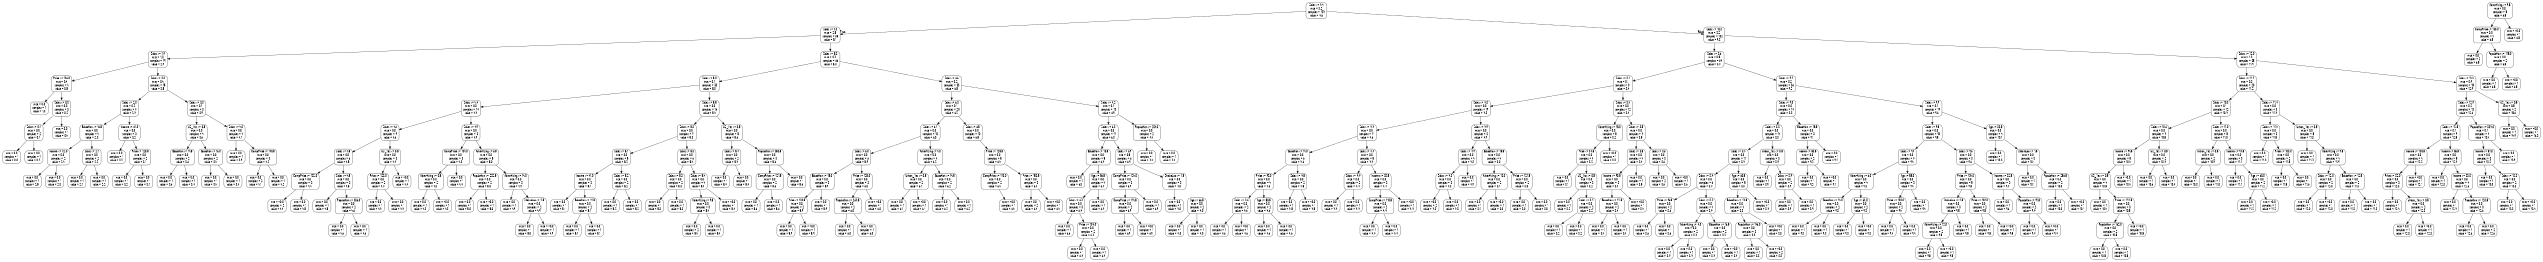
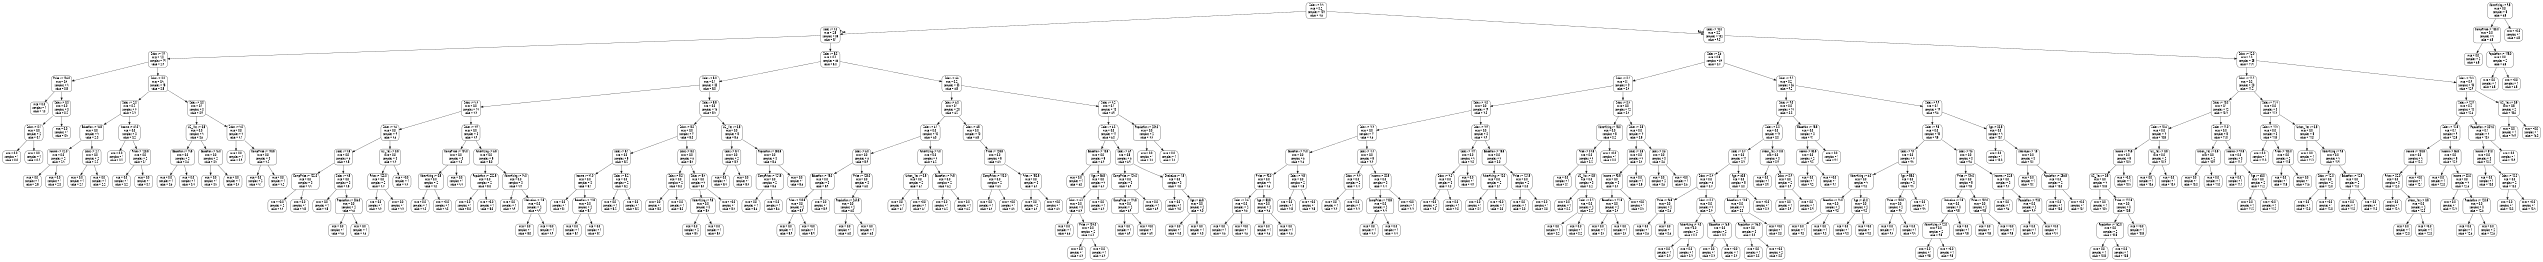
(1714, 46) -> none
none -> (1185, 193)
(875, 206) -> none
none -> (986, 206)
